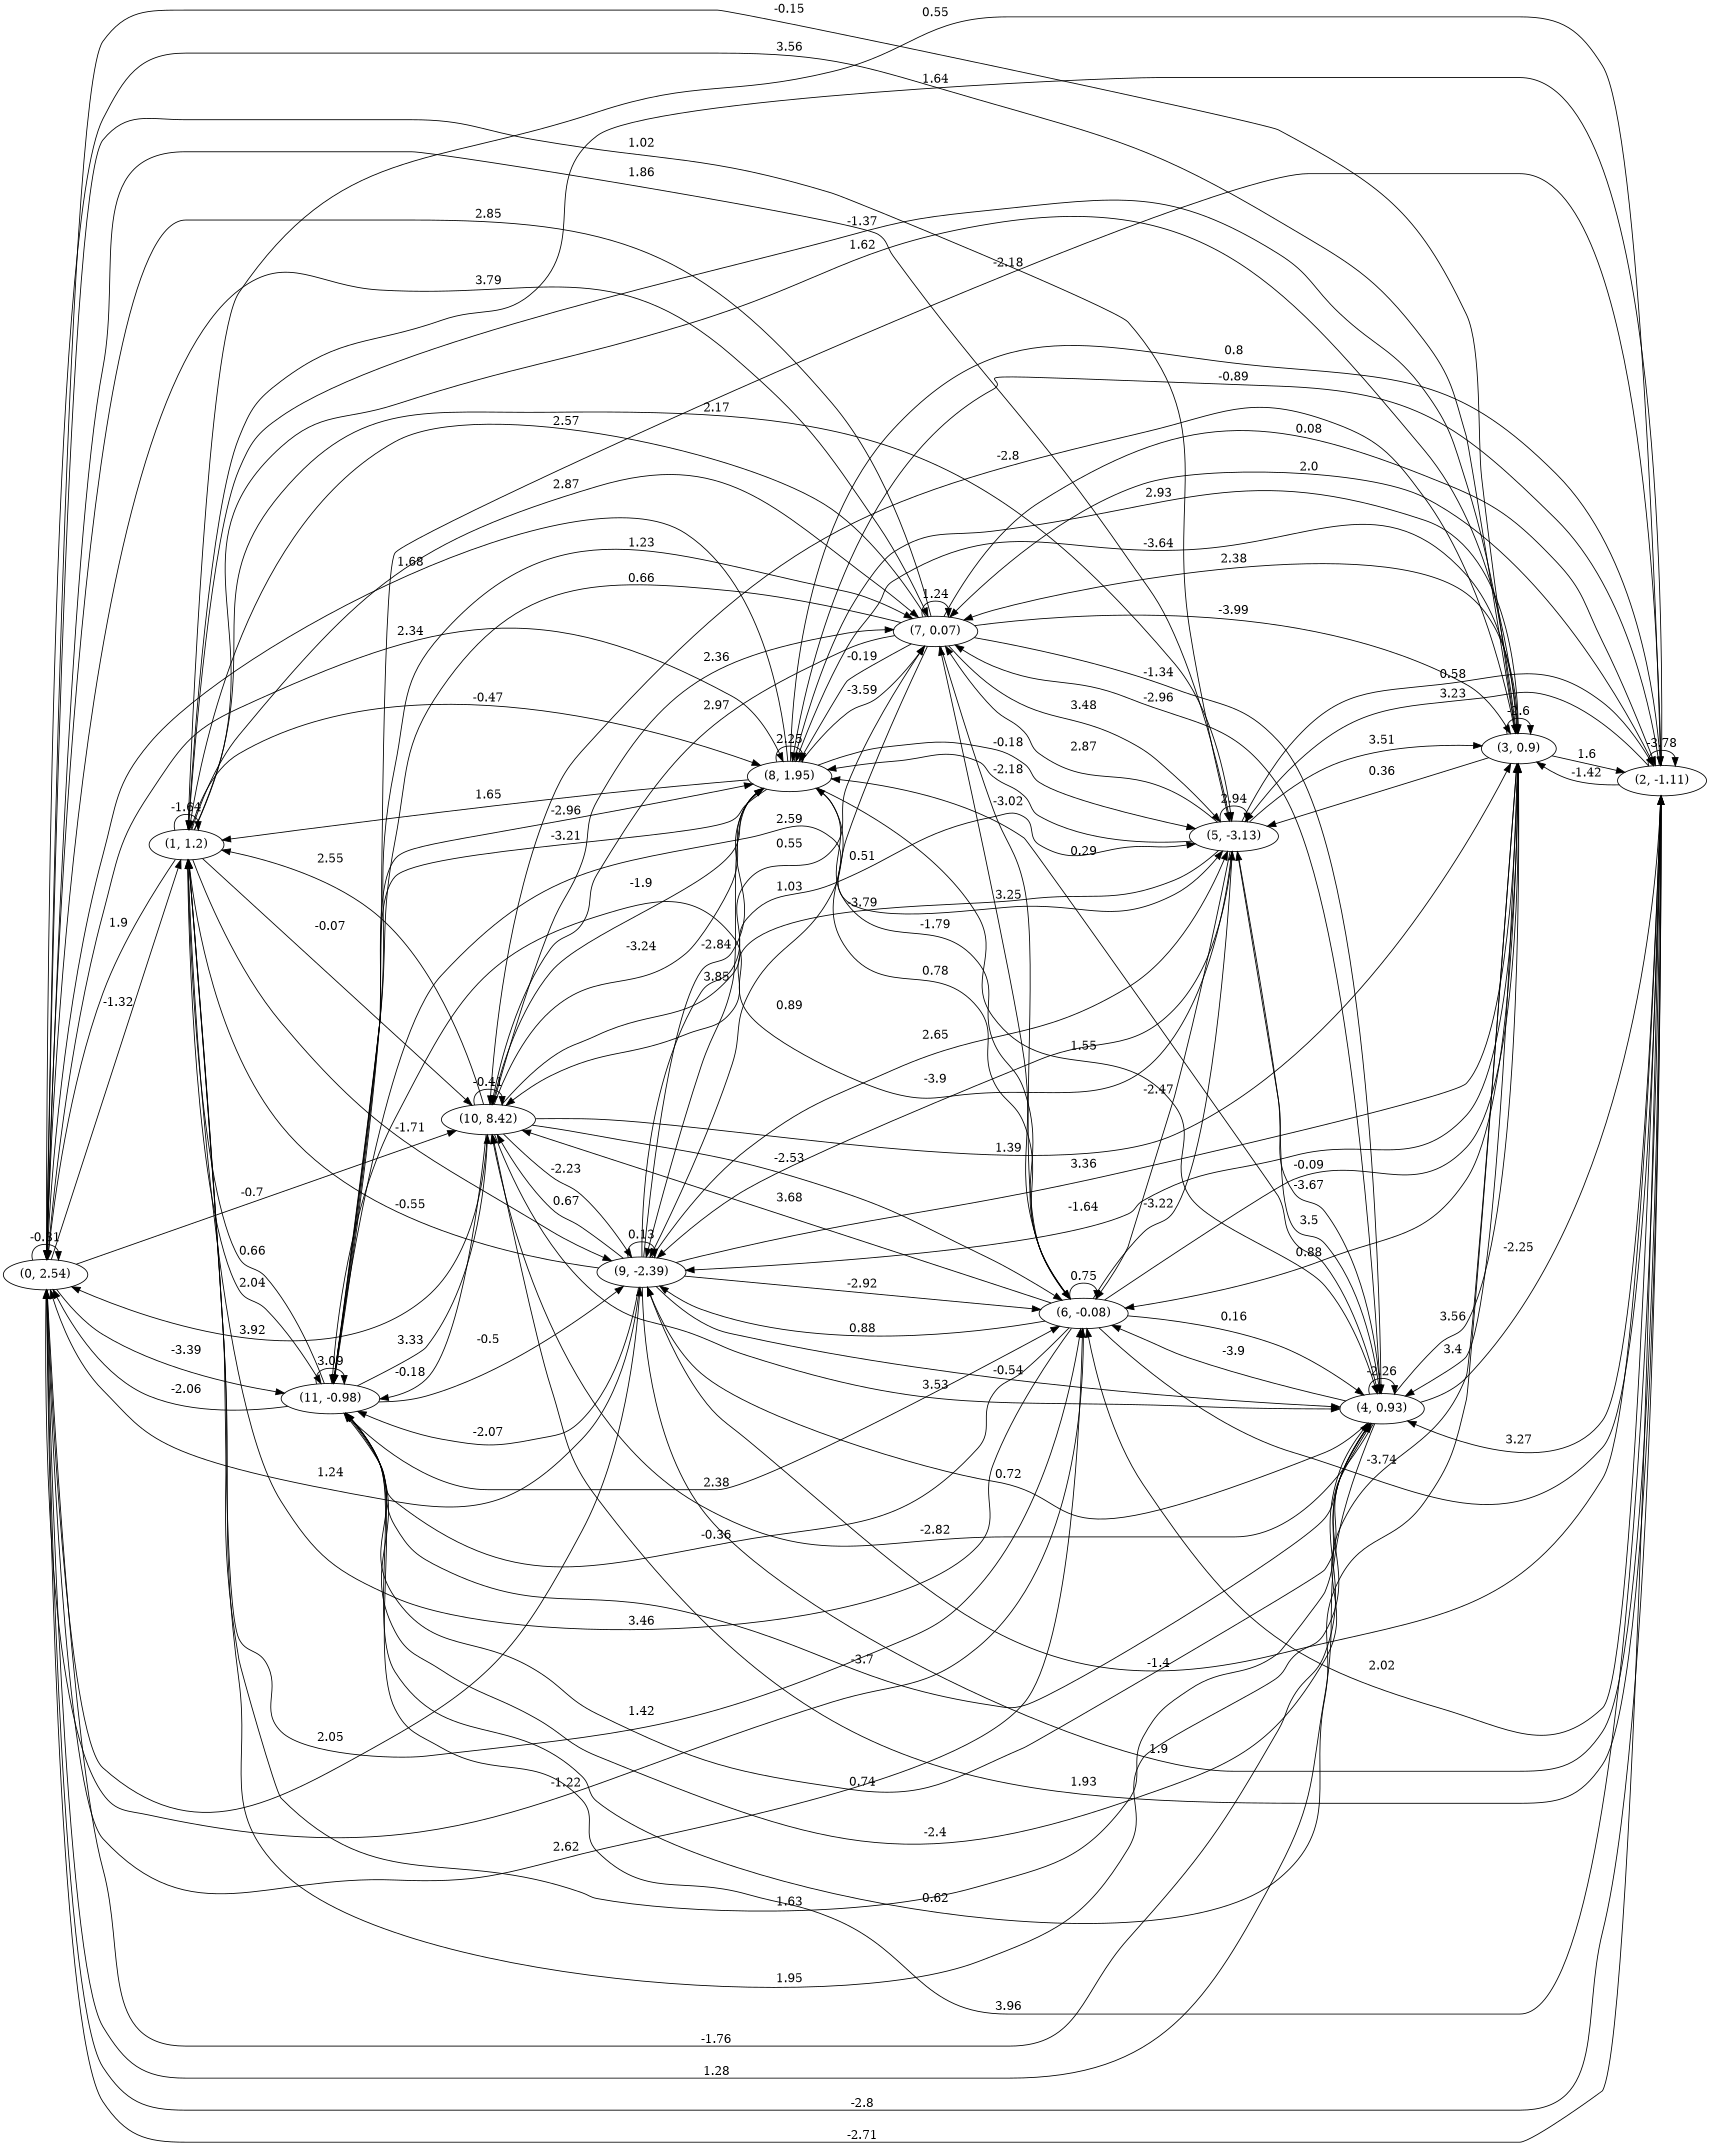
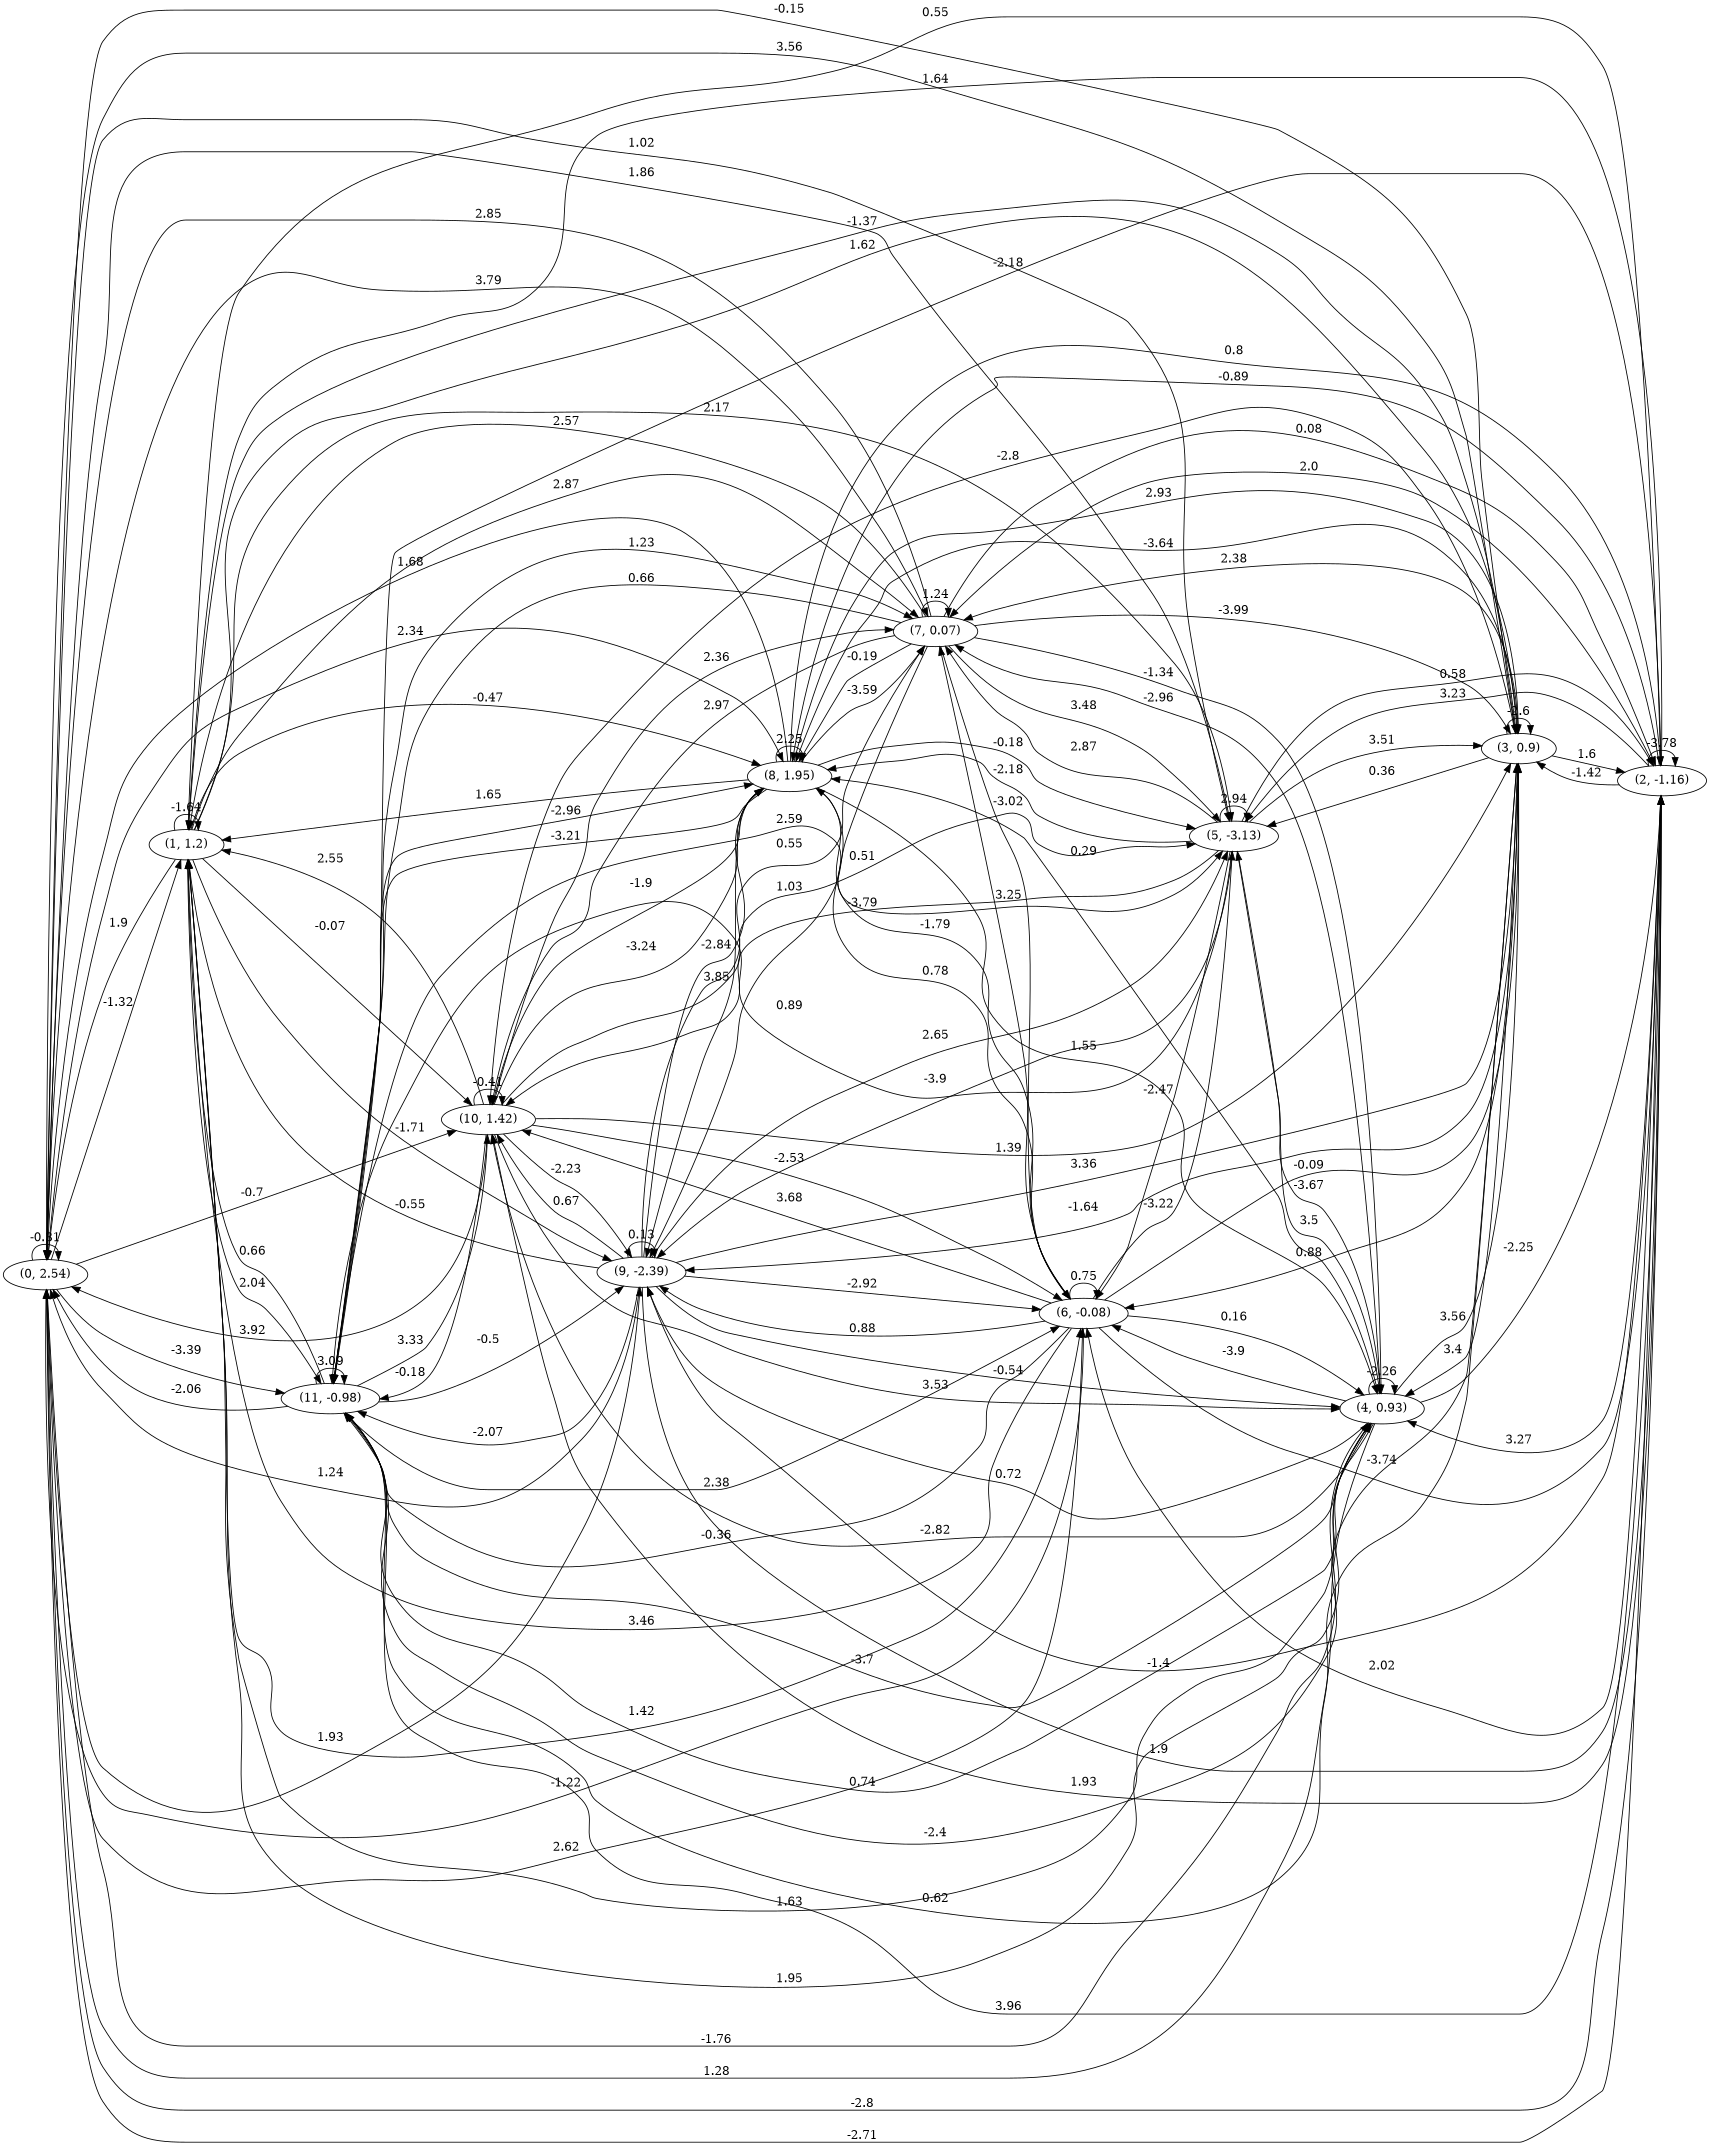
(1662, 781) -> (1662, 781)
(488, 1120) -> (488, 1120)
(330, 1738) -> (330, 1738)
